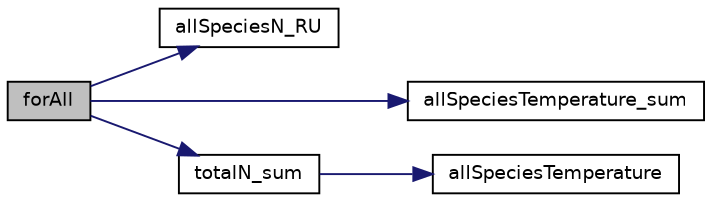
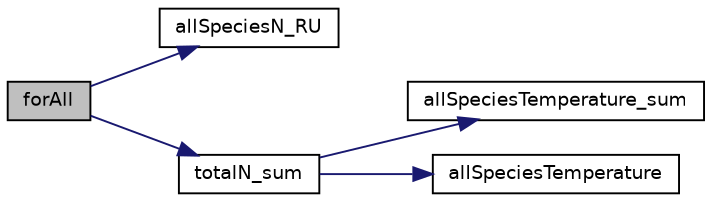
(239, 101) -> (390, 141)
